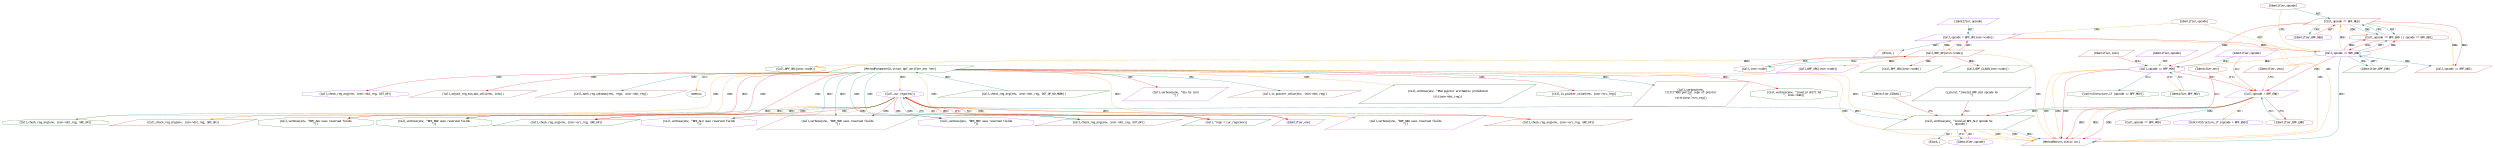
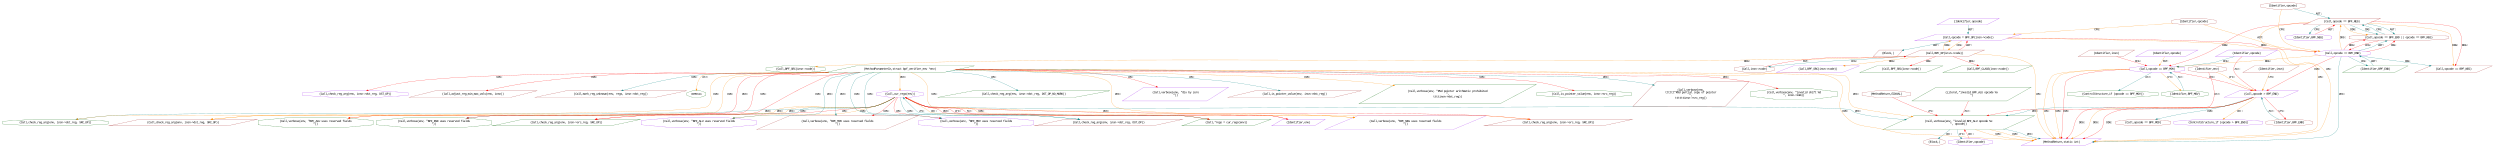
(963, 82) -> (983, 76)
(1886, 94) -> (1886, 94)
